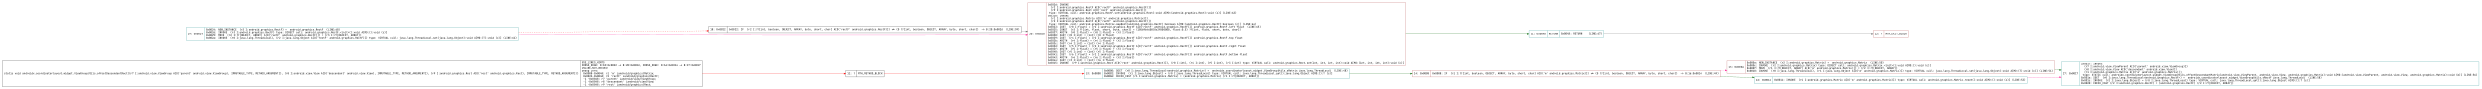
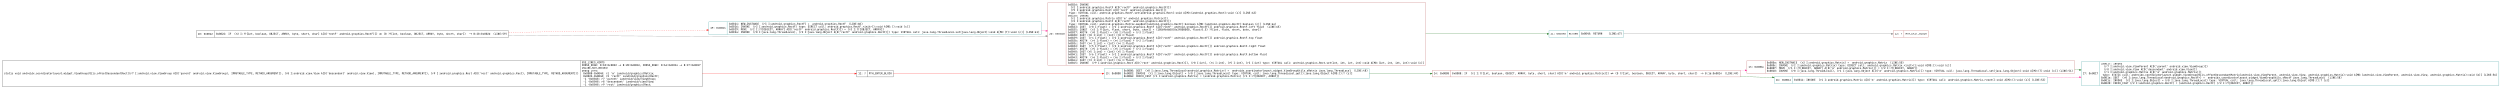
(613, 32) -> (608, 31)
(870, 74) -> (880, 74)
